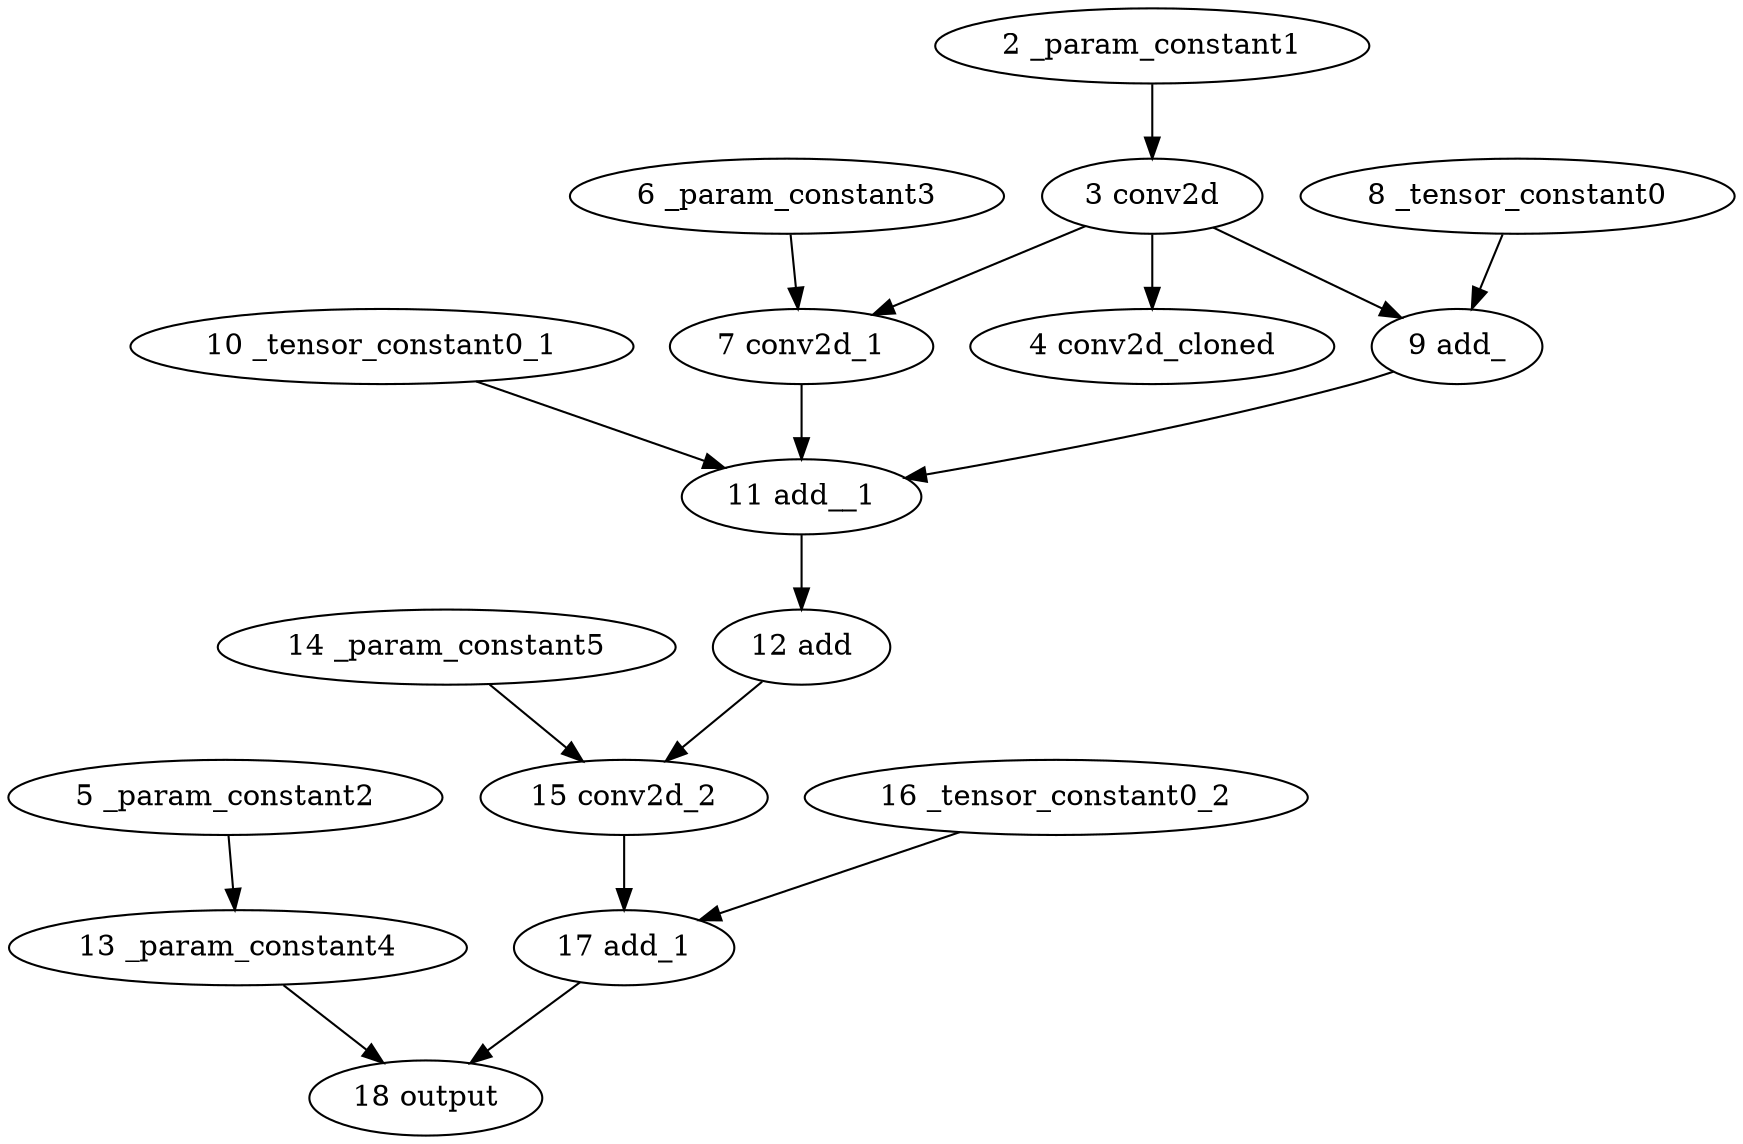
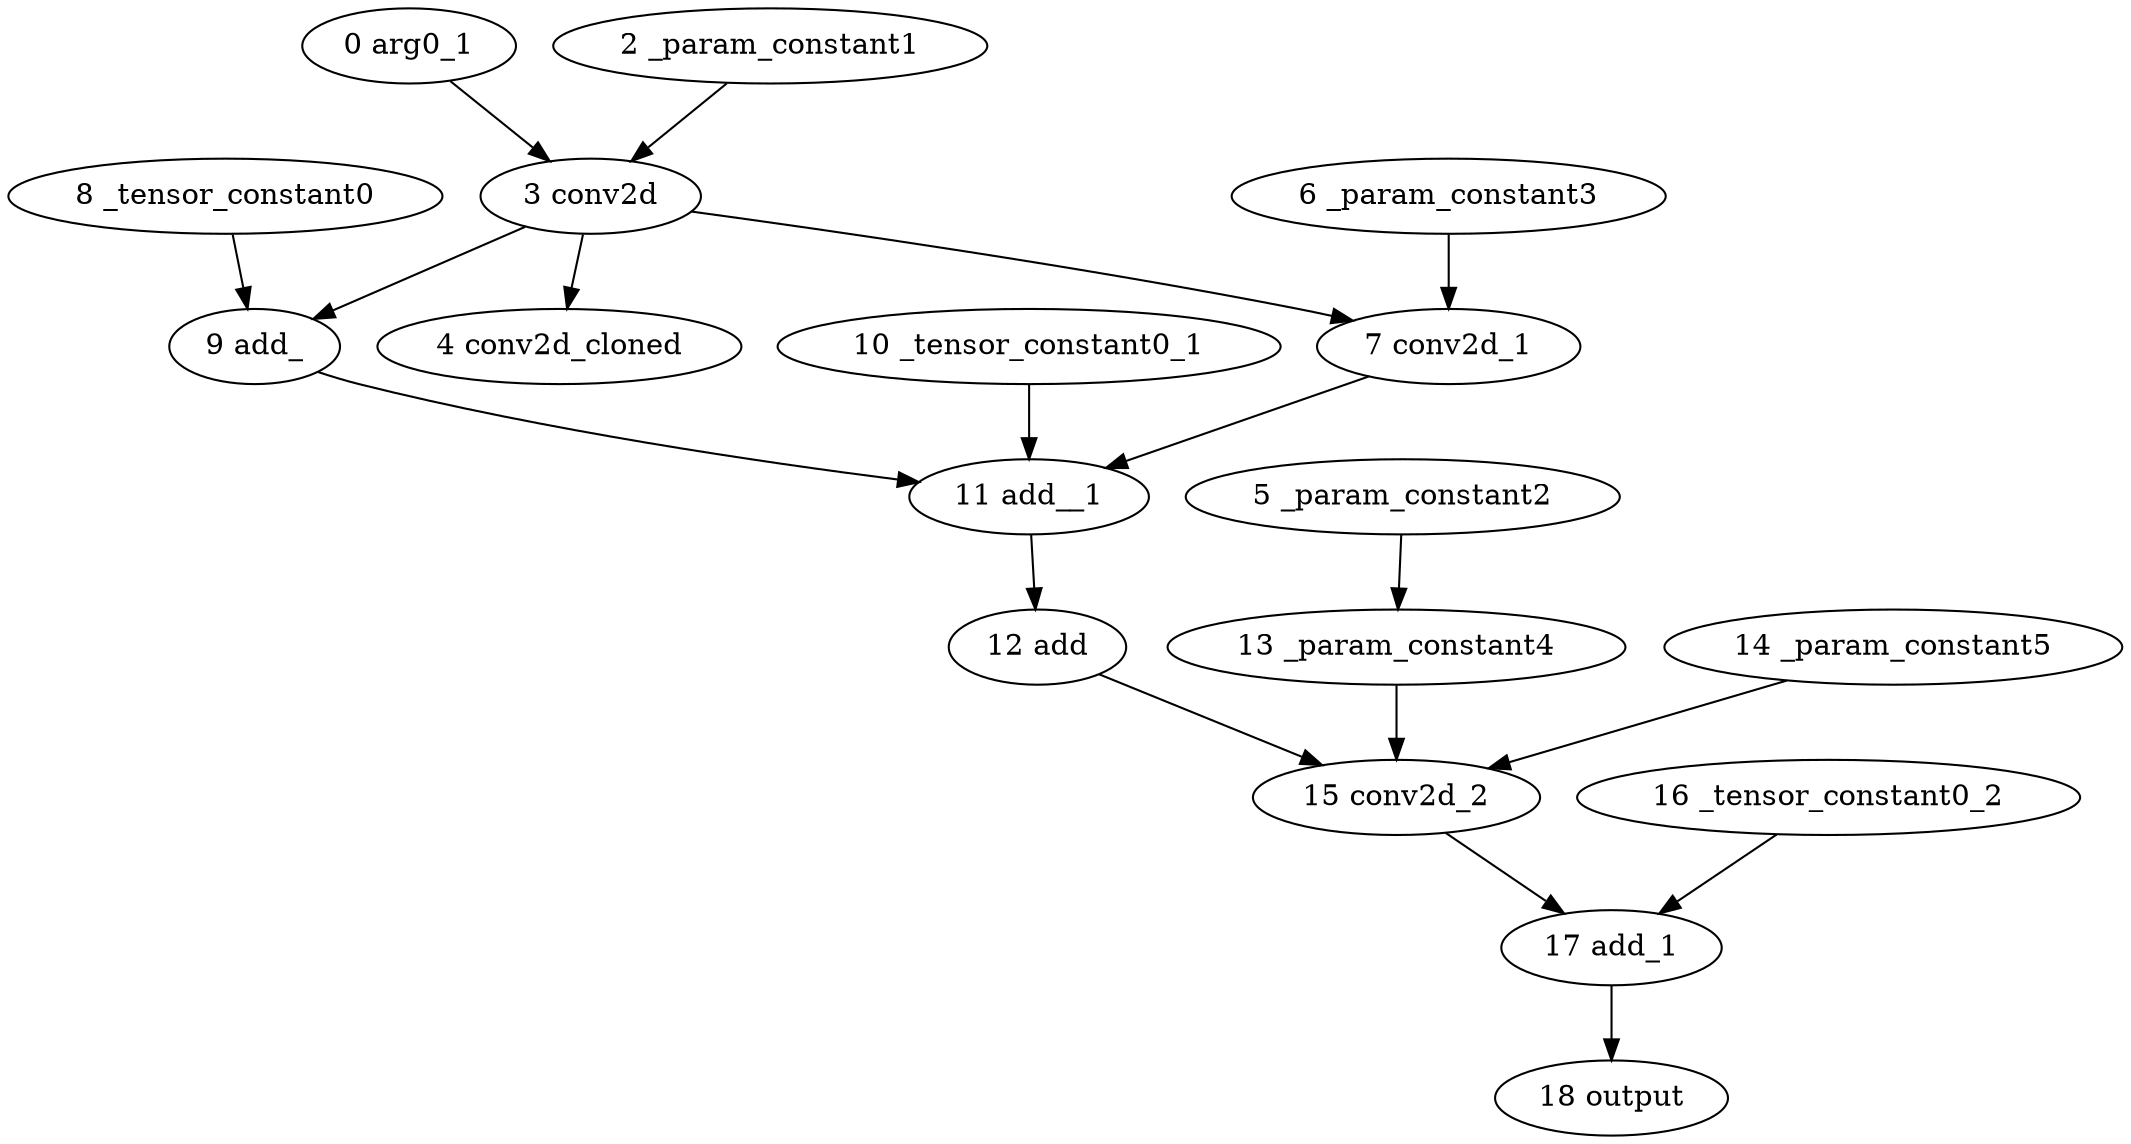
none -> (409, 46)
(325, 1017) -> (1397, 712)
